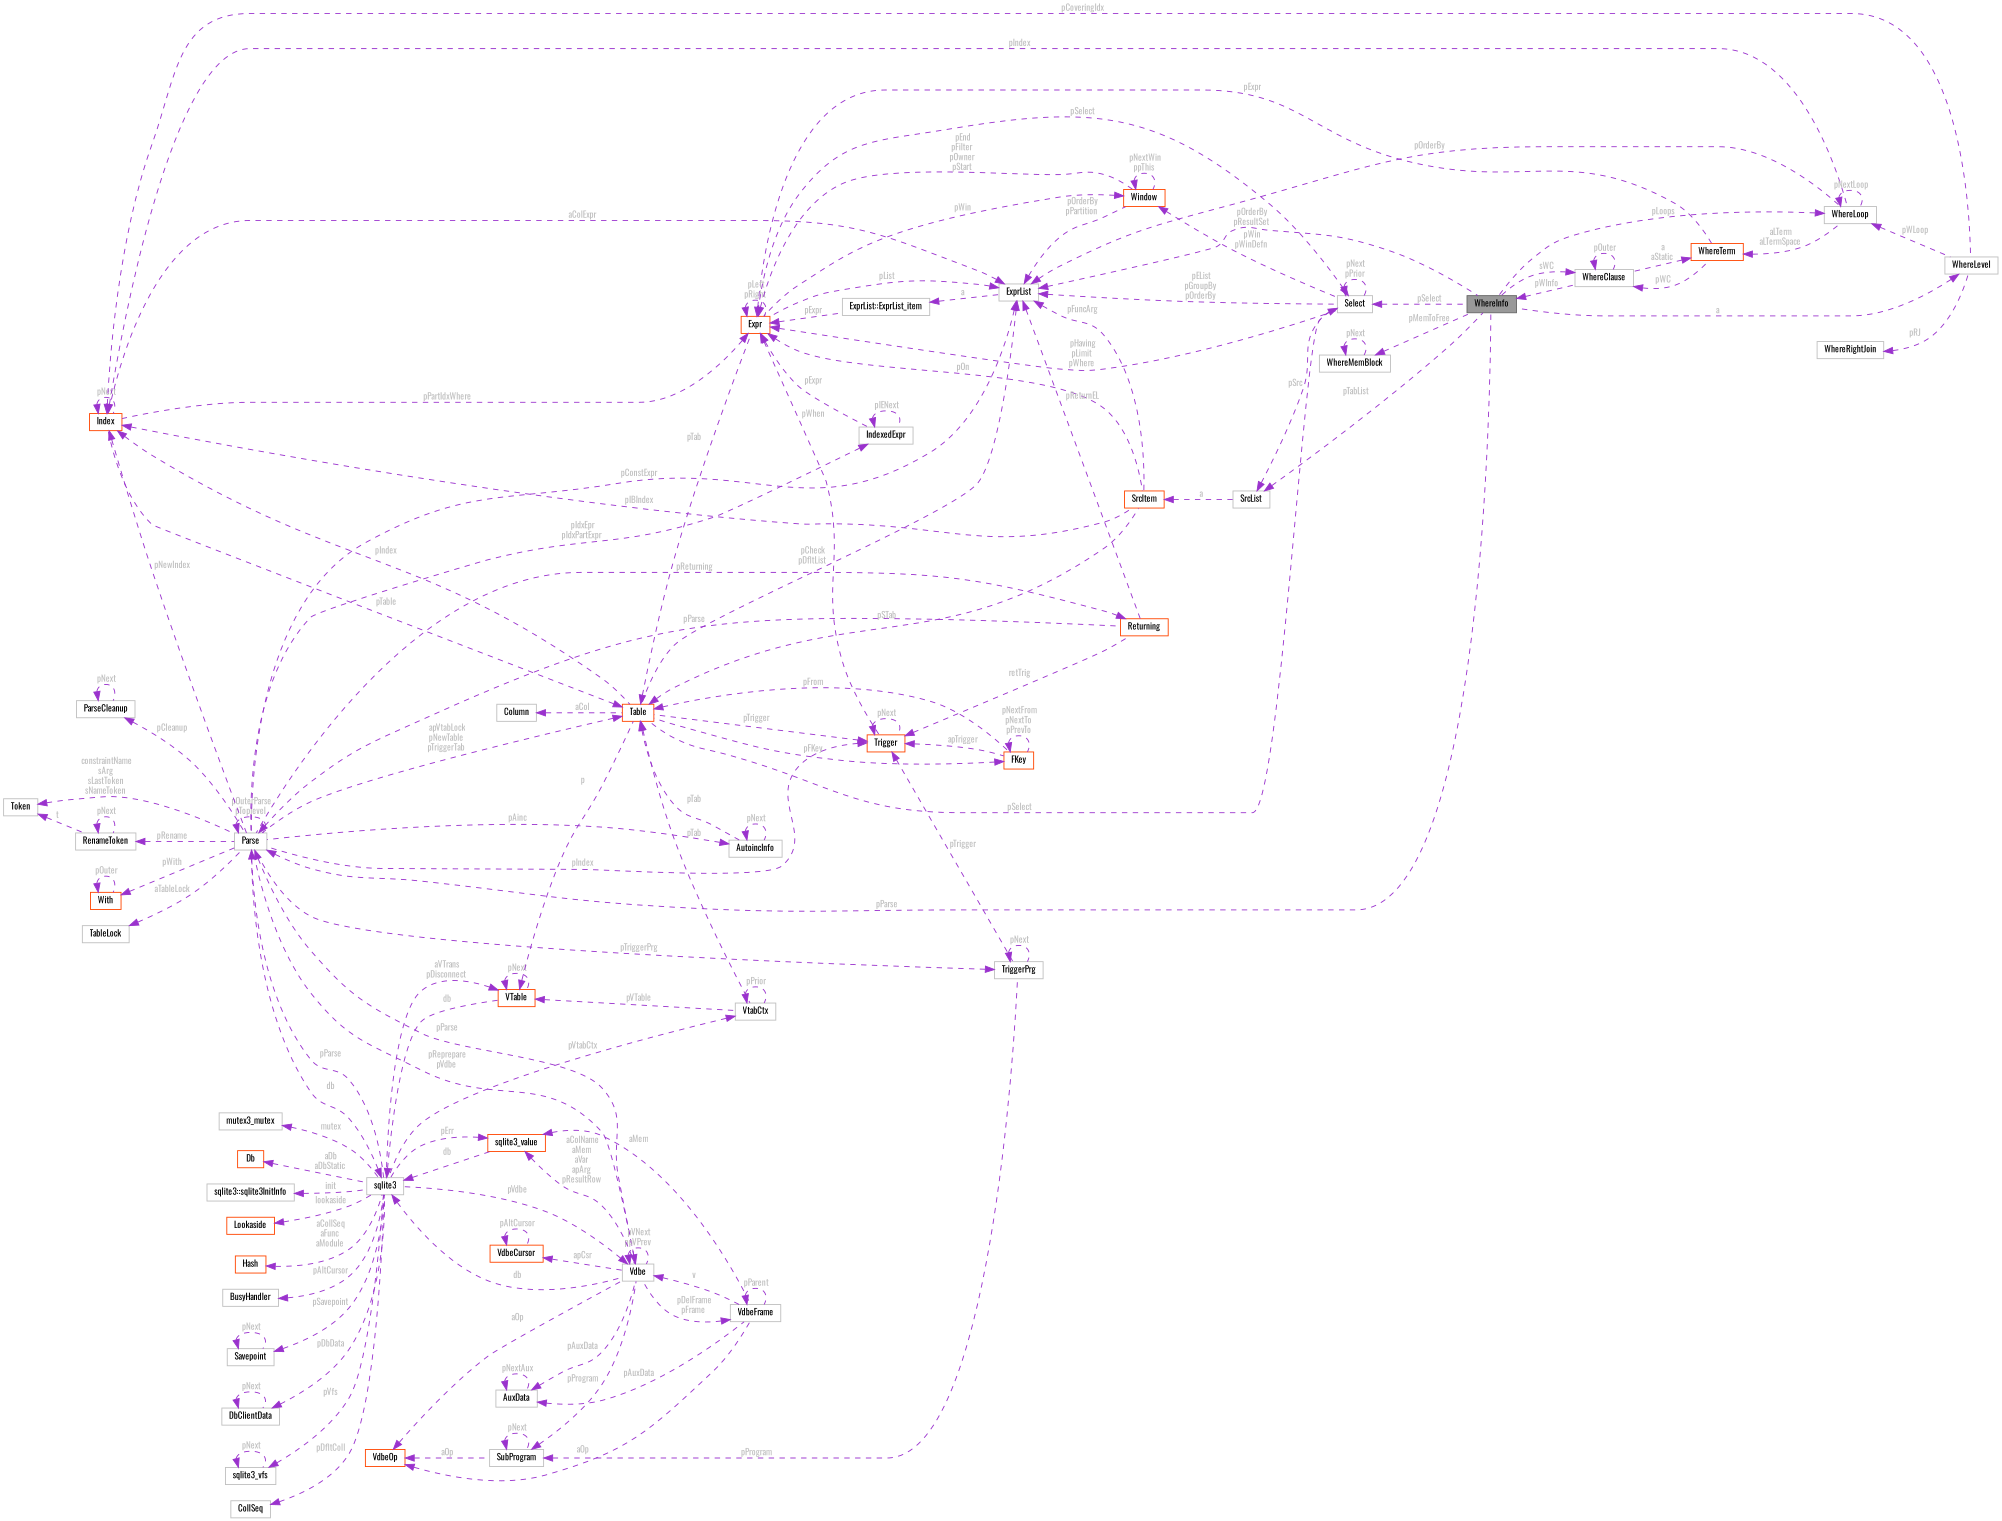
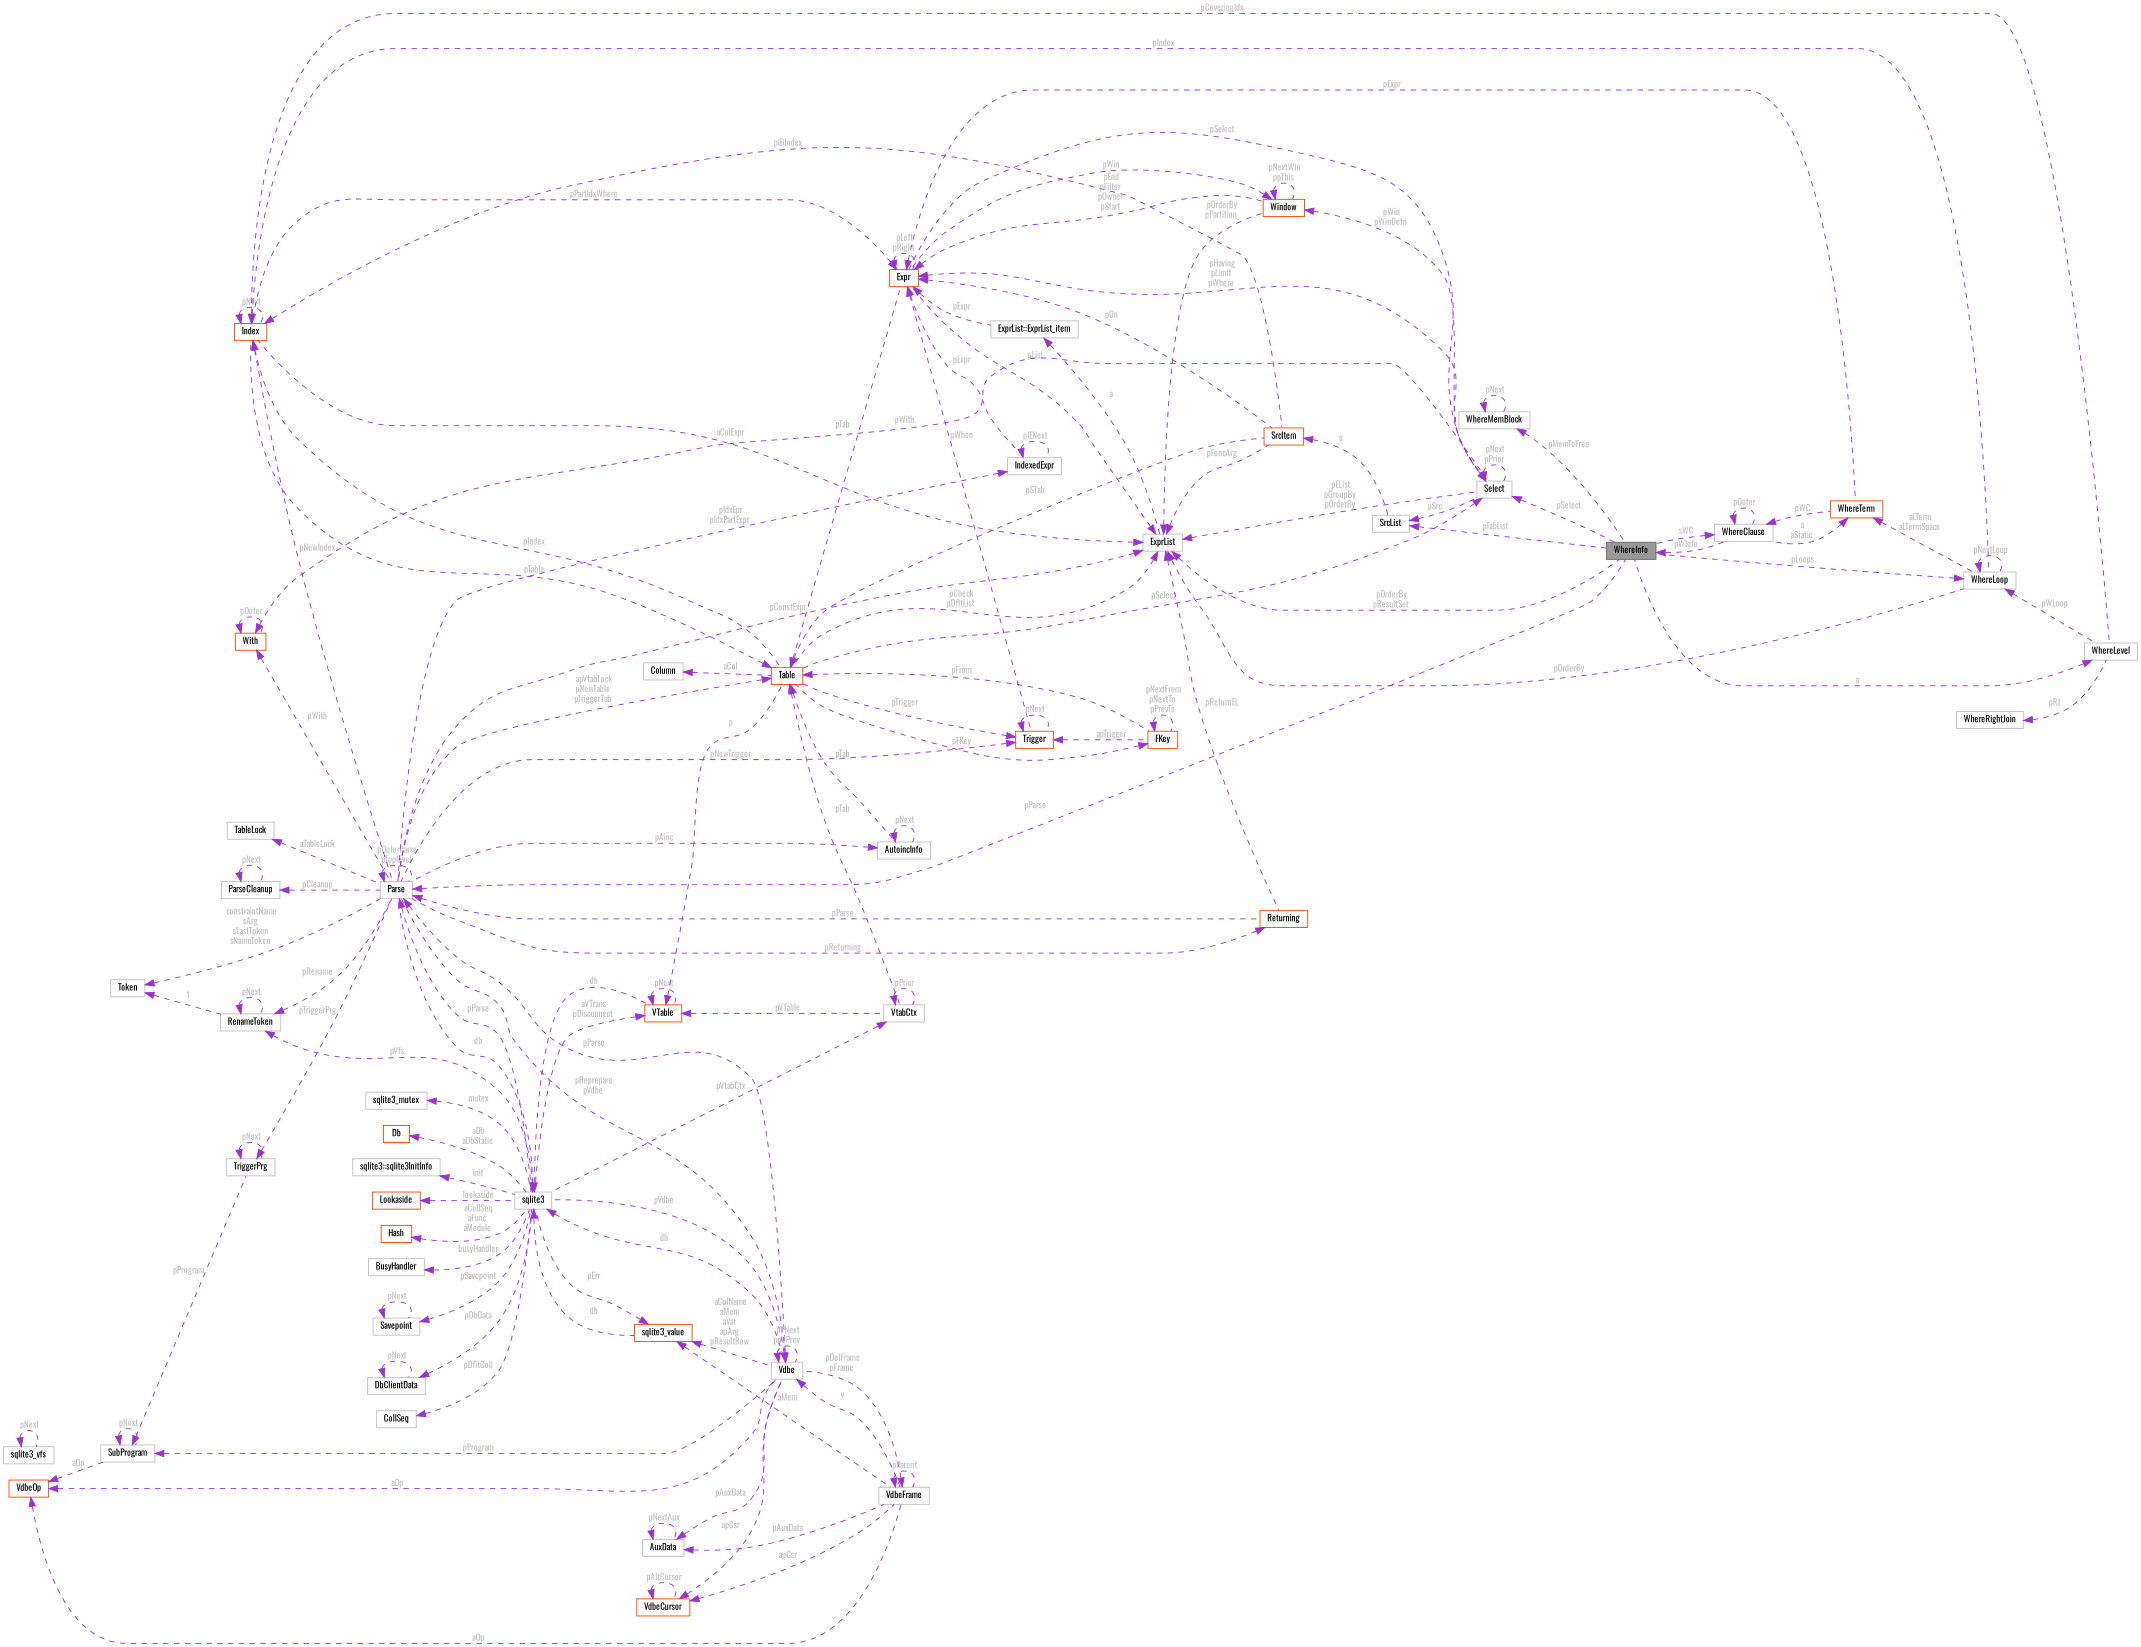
none -> (893, 430)
(1023, 686) -> none
(955, 861) -> none
(582, 864) -> (730, 755)
(251, 1121) -> (396, 1101)
(330, 1271) -> (477, 1250)
(365, 1346) -> (443, 1061)
none -> (802, 1562)
